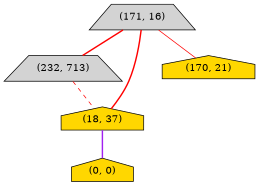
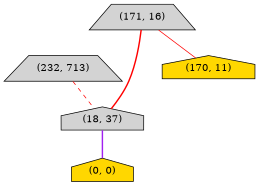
(103, 43) -> none
(209, 68) -> (209, 68)
(102, 120) -> (102, 120)
